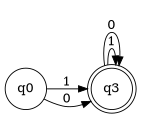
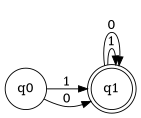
(112, 89) -> (112, 89)
